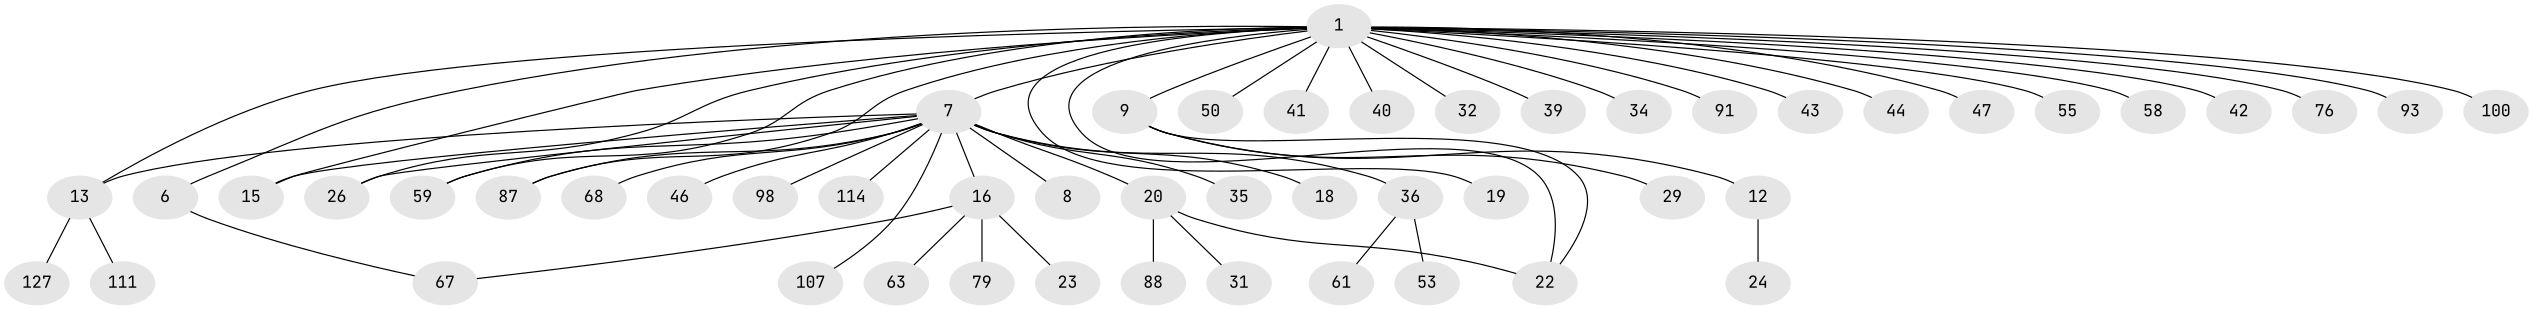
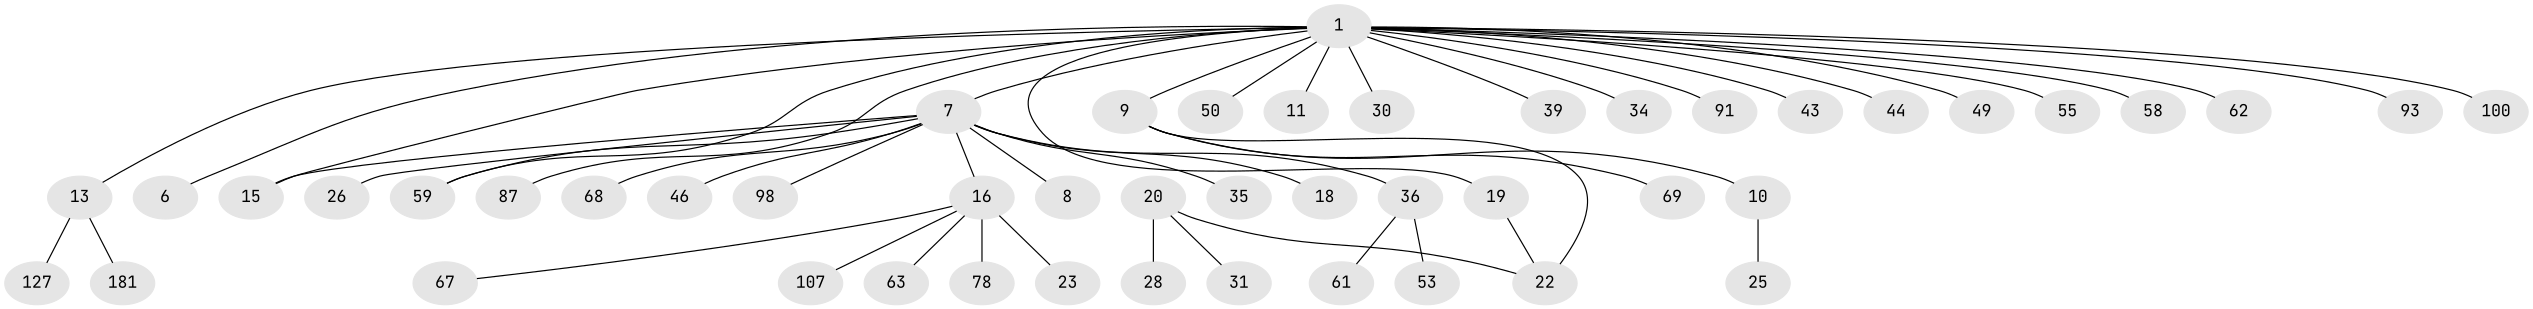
(828, 74) -> none
(1296, 112) -> (1296, 112)
(1382, 112) -> (1382, 112)
(1468, 112) -> none
(1982, 112) -> (1982, 112)
(2239, 112) -> (2239, 112)
(2325, 112) -> none
(508, 133) -> none
(1087, 136) -> (1521, 240)
(727, 152) -> none
(1060, 156) -> none
(851, 198) -> none
(1672, 198) -> (1672, 198)
(1758, 198) -> (1758, 198)
(903, 207) -> (896, 240)
(301, 248) -> none
(123, 283) -> (123, 283)
(982, 283) -> (982, 283)
(1153, 283) -> (1153, 283)
(1758, 283) -> (1758, 283)
